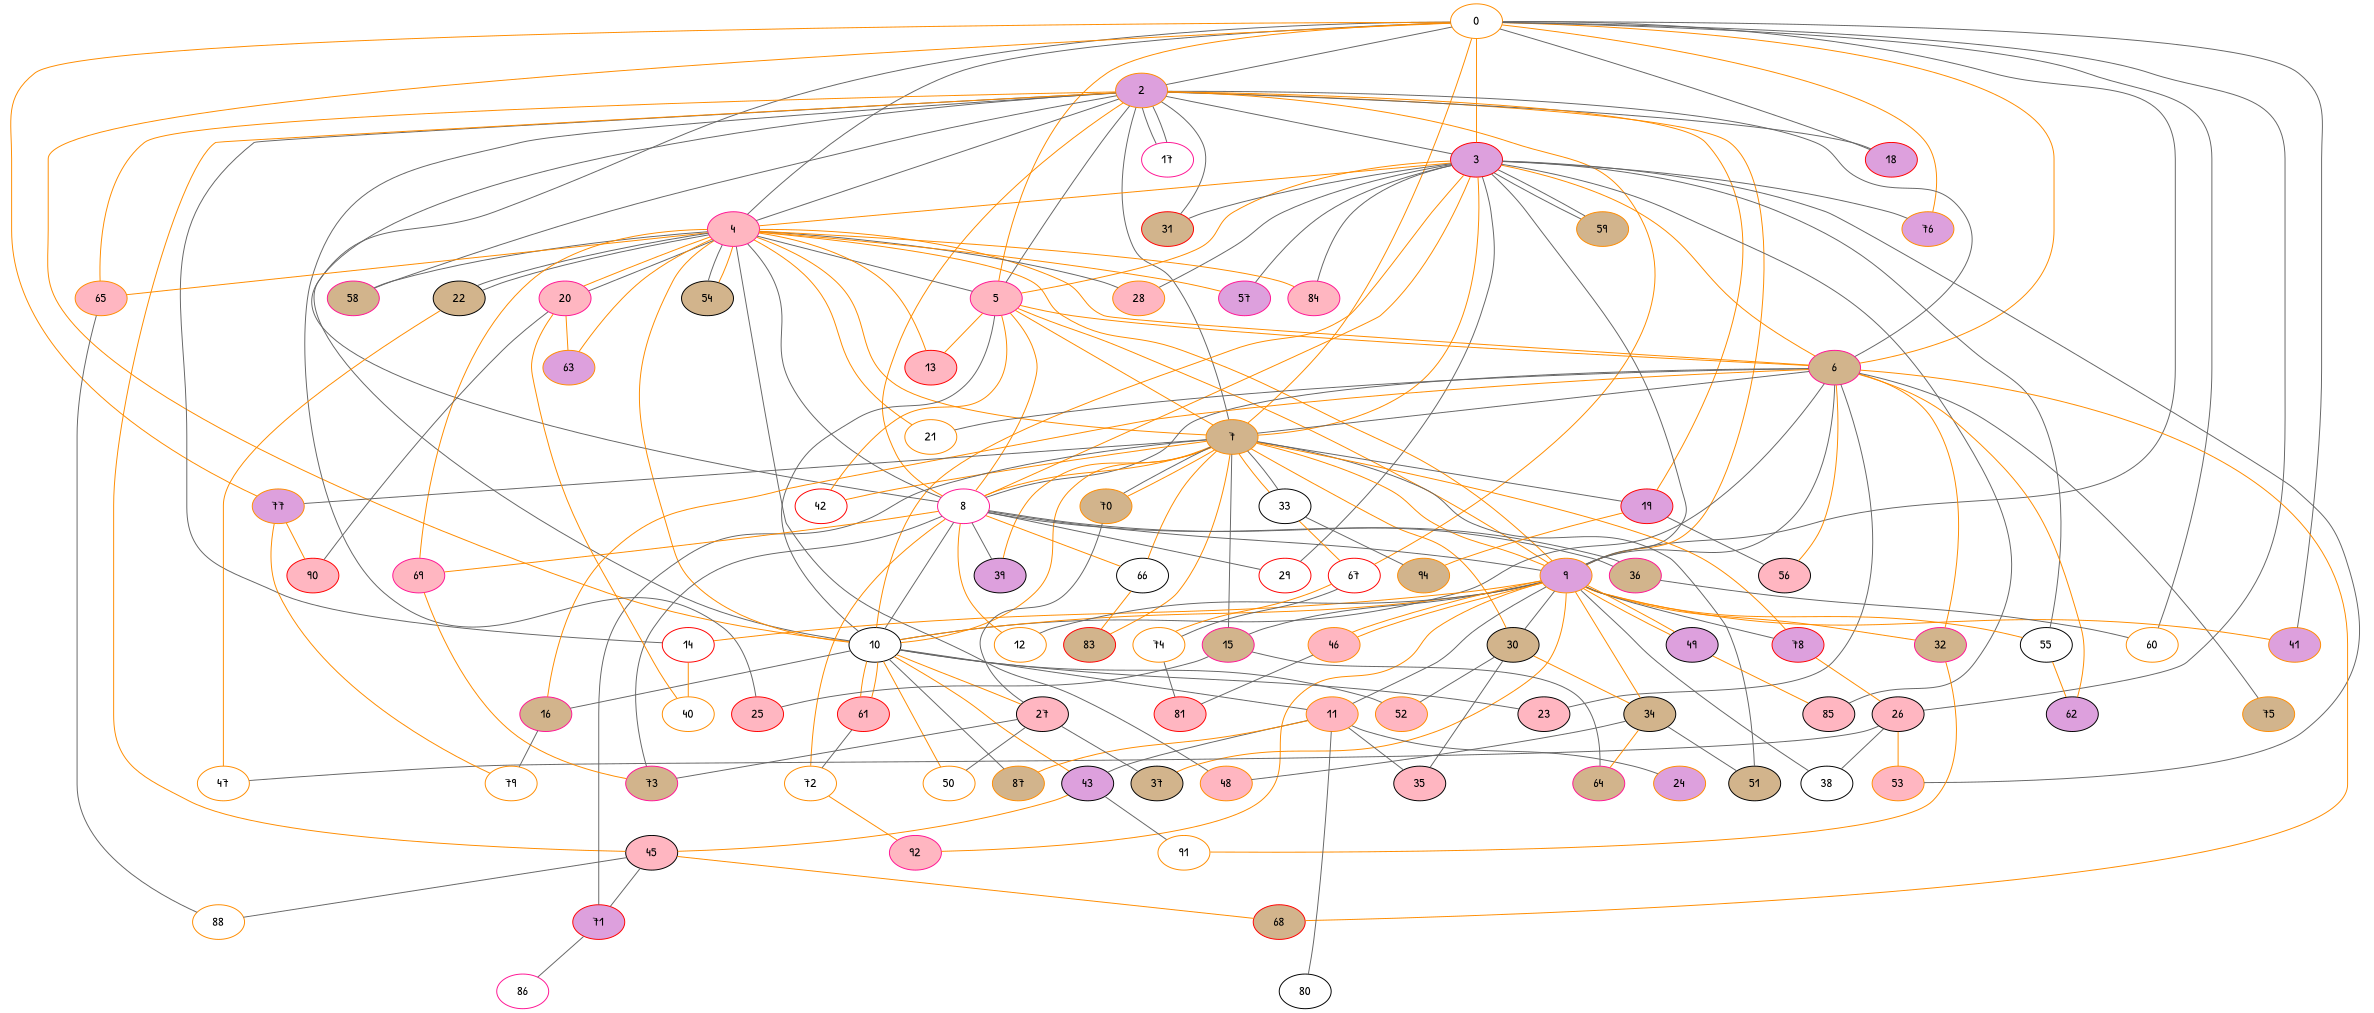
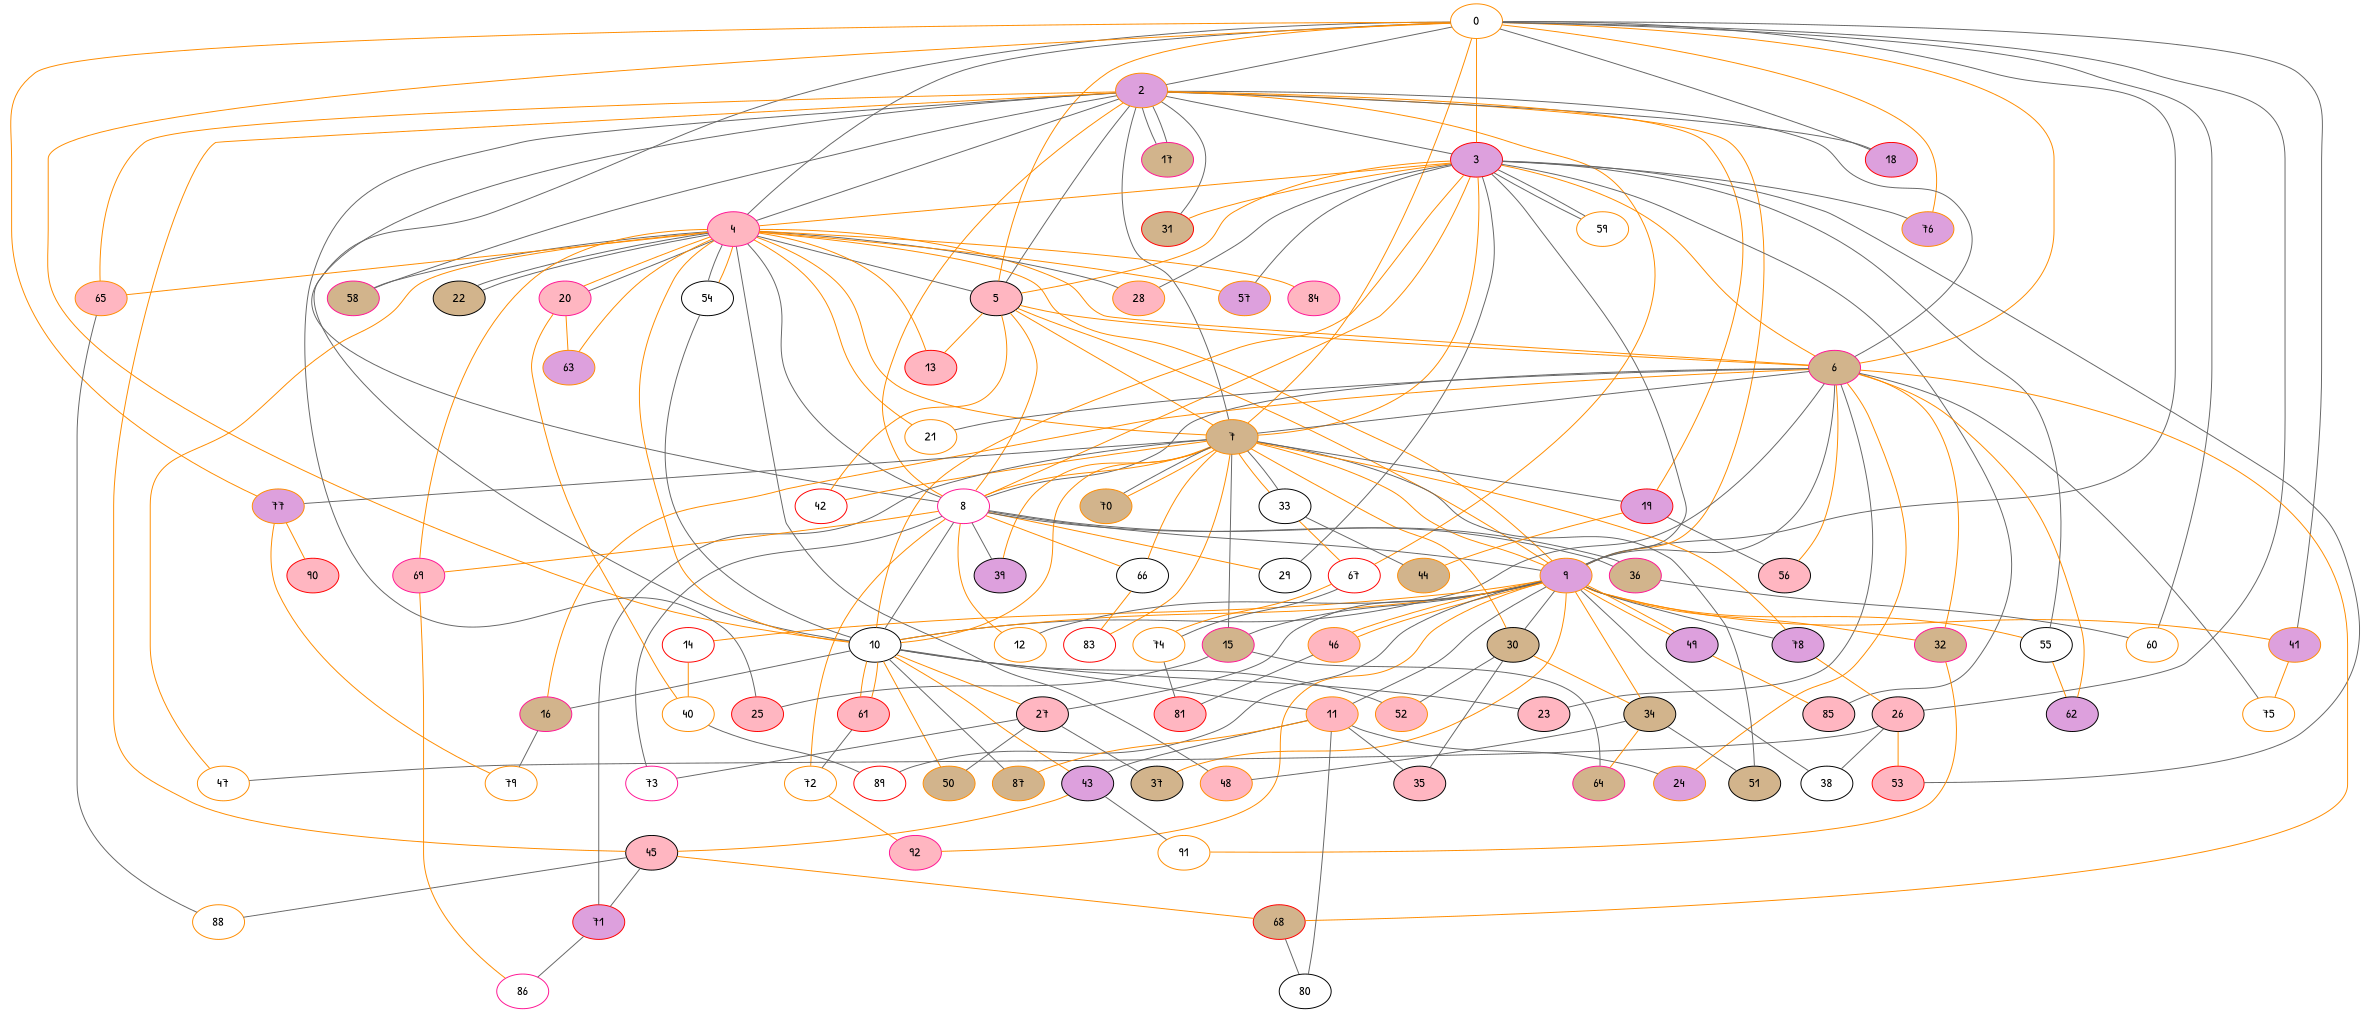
(236, 159) -> none
(1168, 160) -> (1168, 160)
(1325, 184) -> (1325, 184)
(1365, 202) -> none
(1603, 229) -> (1603, 229)
(708, 298) -> (708, 298)
(996, 298) -> (996, 298)
(1245, 298) -> (1245, 298)
(429, 429) -> none
(823, 440) -> (680, 520)
(235, 476) -> (283, 387)
(1124, 541) -> (1124, 541)
(1285, 576) -> (1285, 576)
(1424, 576) -> (1424, 576)
none -> (1898, 595)
(1031, 608) -> (1298, 629)
(1090, 645) -> (1090, 645)
(1798, 645) -> (1798, 645)
none -> (2282, 679)
(2269, 714) -> (2269, 714)
(497, 718) -> (424, 800)
(652, 783) -> (652, 783)
none -> (880, 783)
(949, 783) -> (949, 783)
(1898, 783) -> (1898, 783)
none -> (1292, 957)
